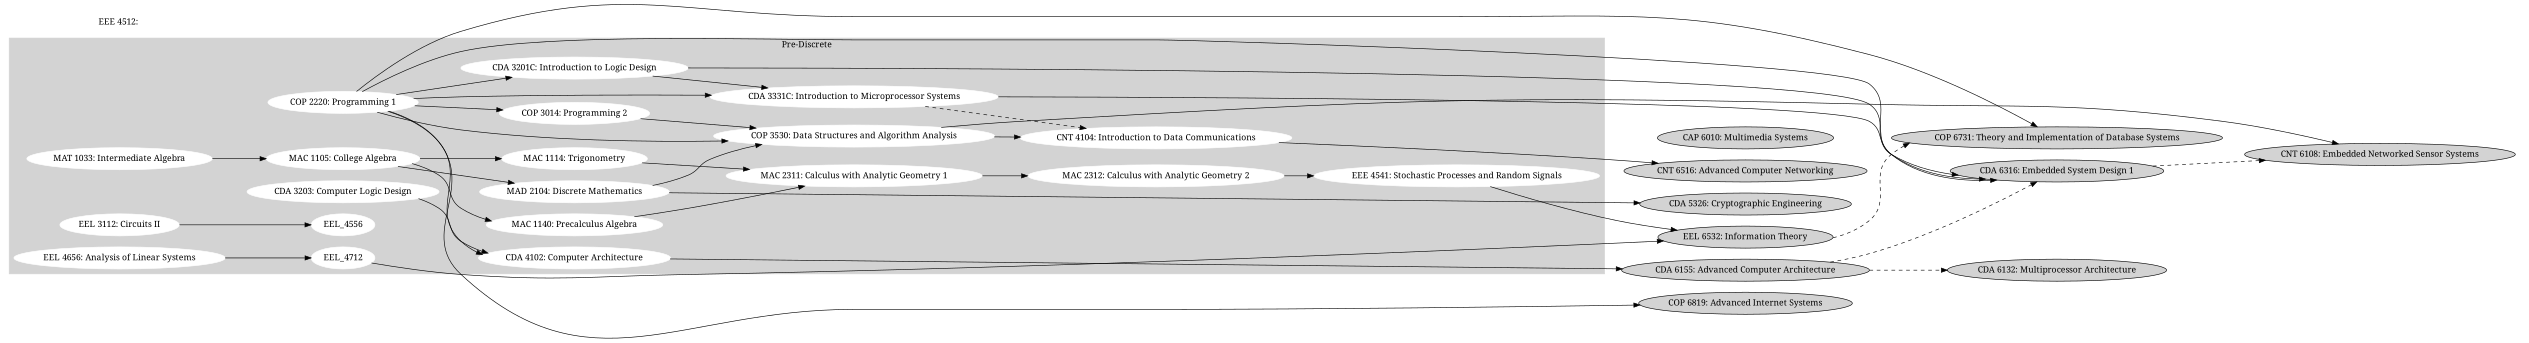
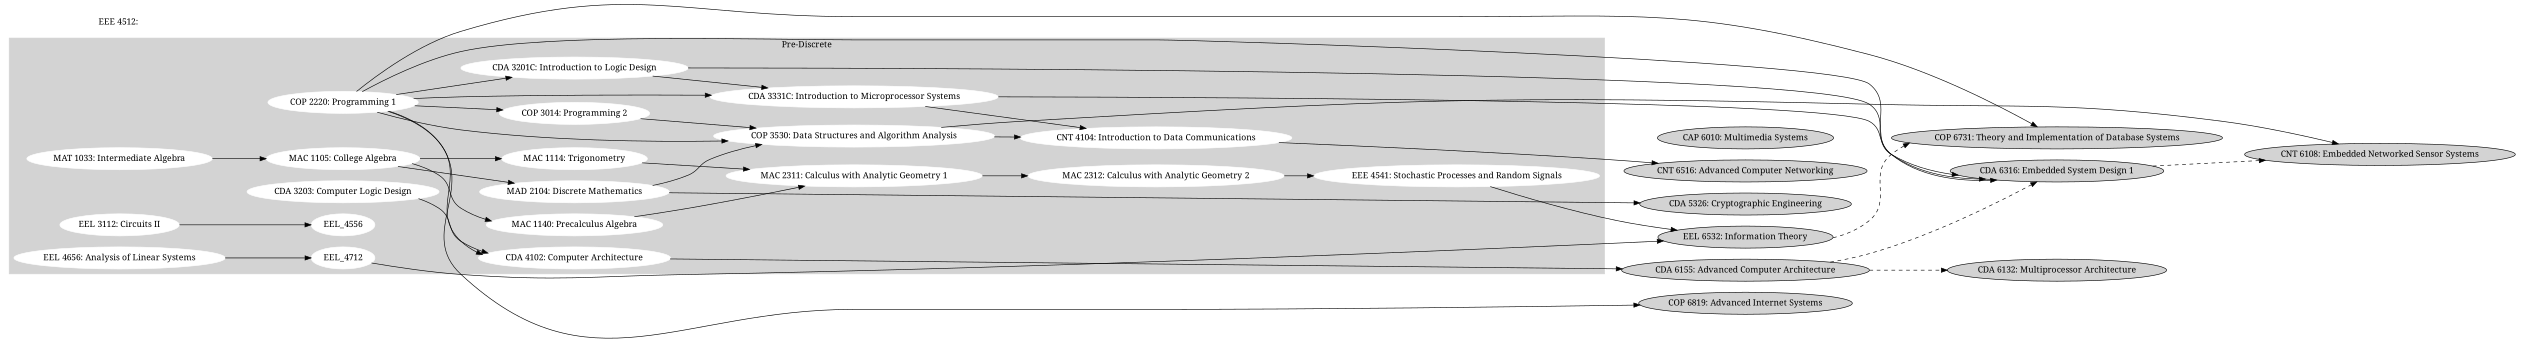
(1003, 117) -> (1003, 117)
